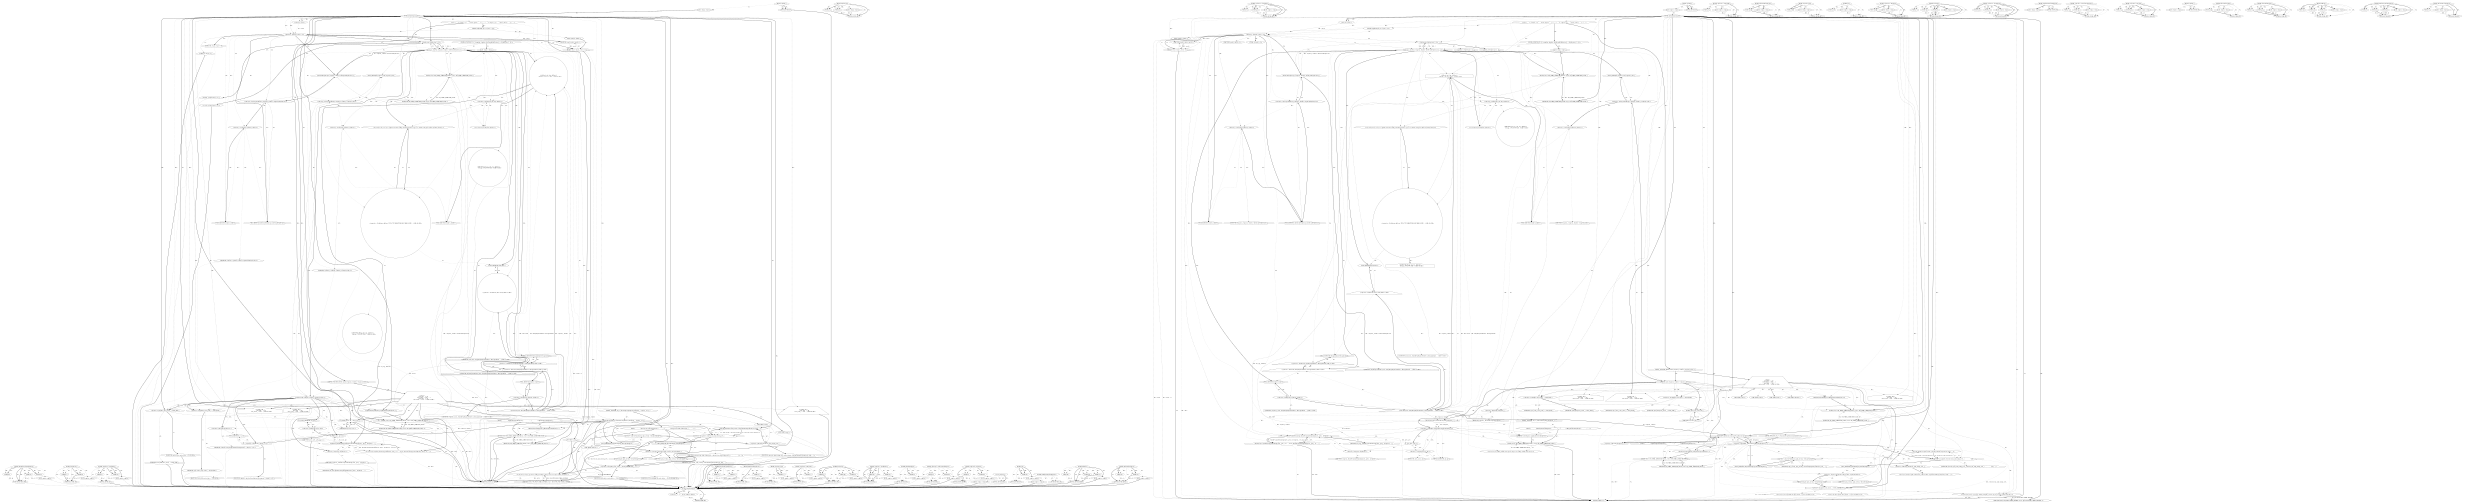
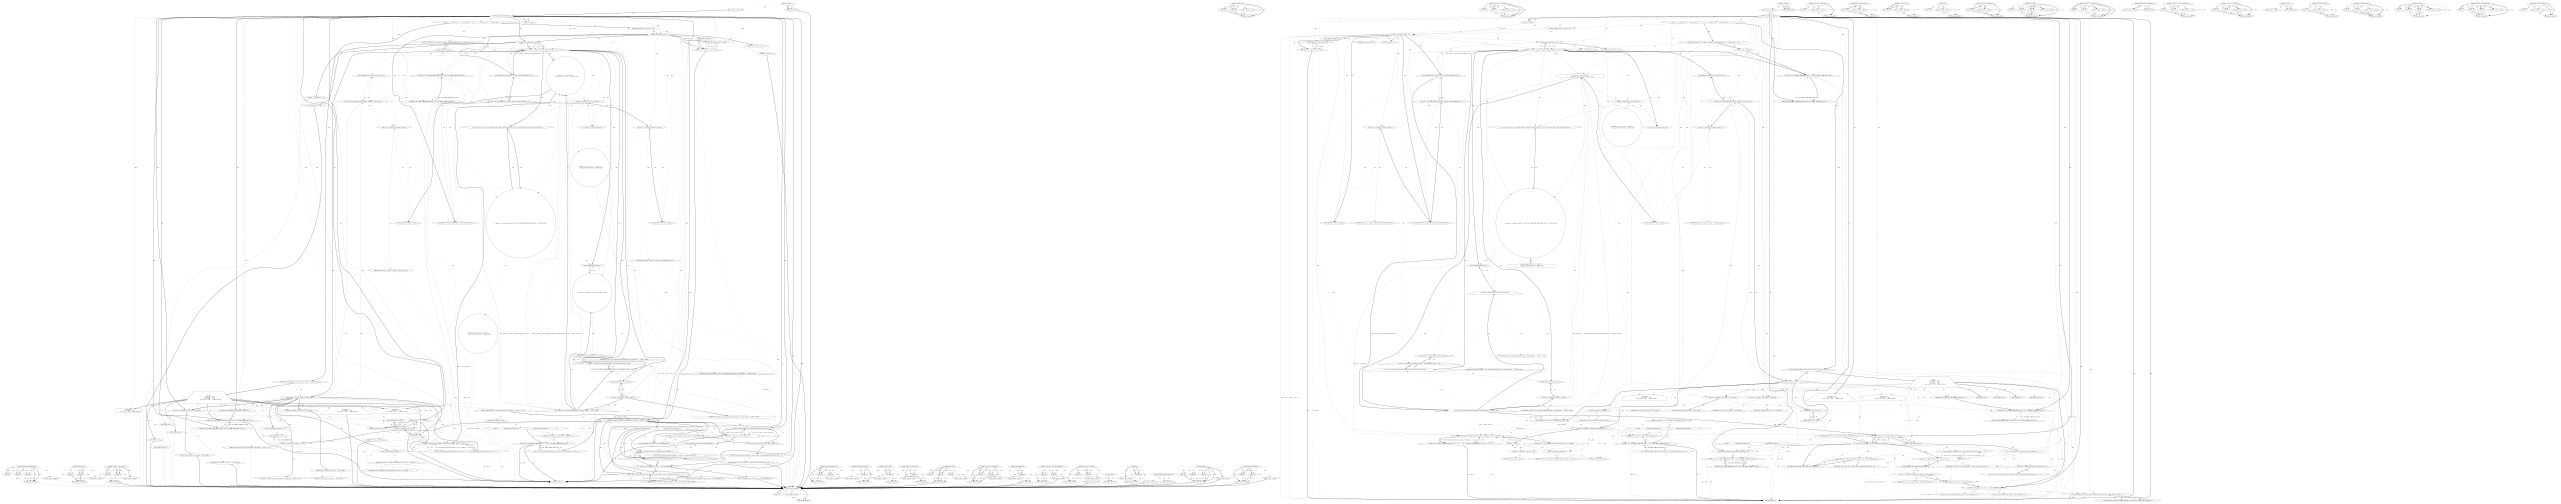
none -> (496, 421)
(240, 440) -> (285, 440)
none -> (2022, 451)
